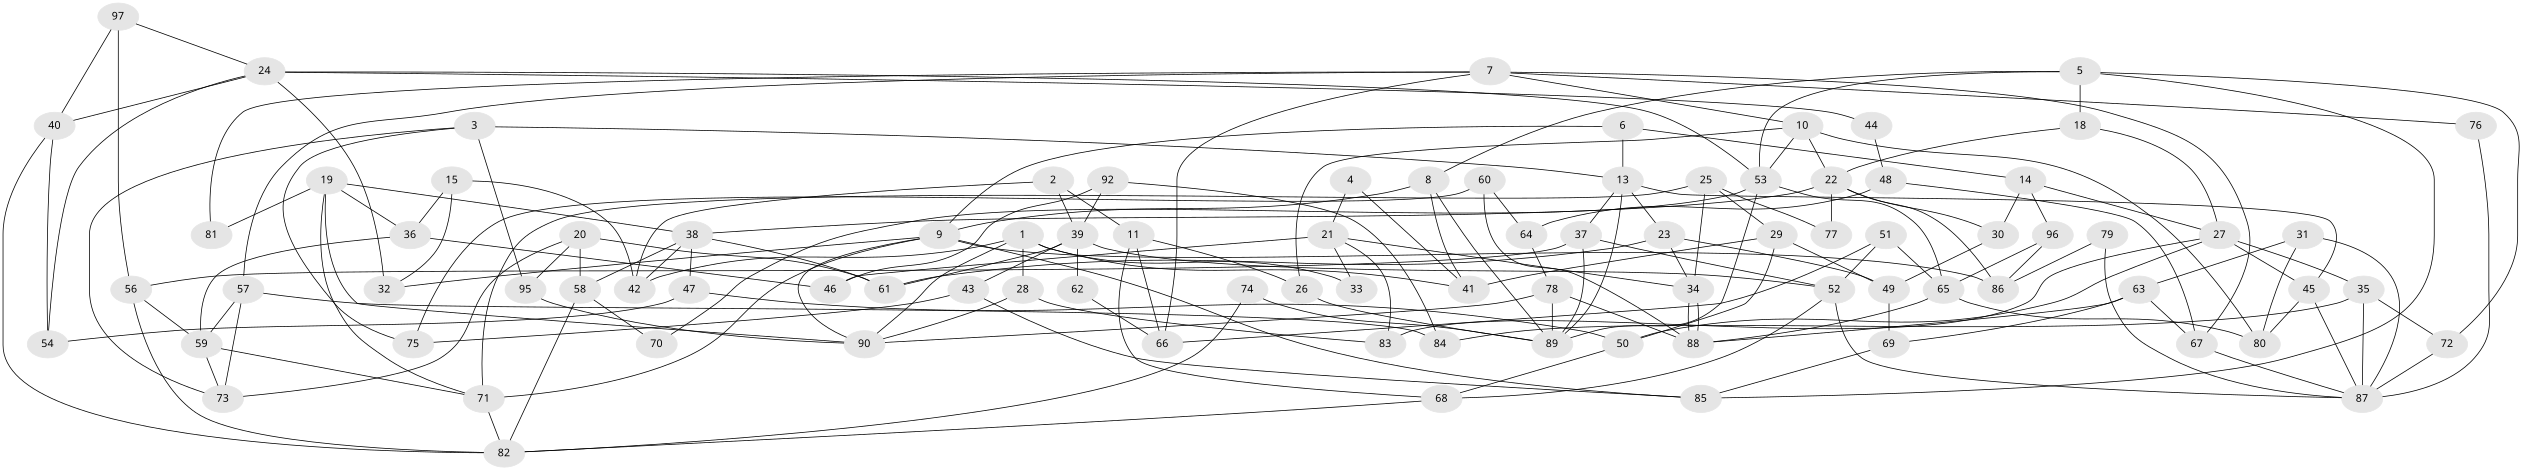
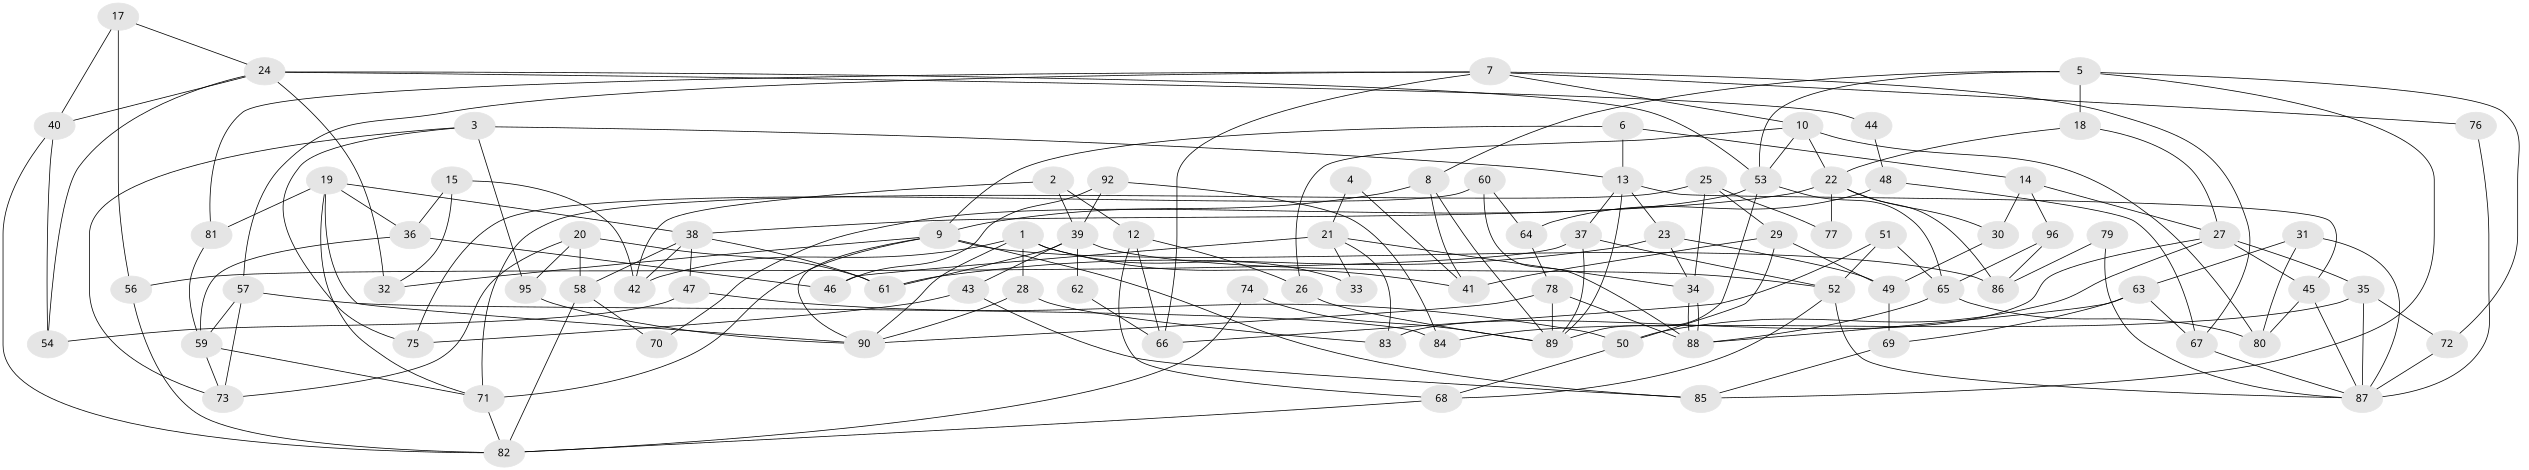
(118, 17) -> (118, 17)
(1134, 235) -> (1134, 235)
(166, 317) -> (190, 288)
